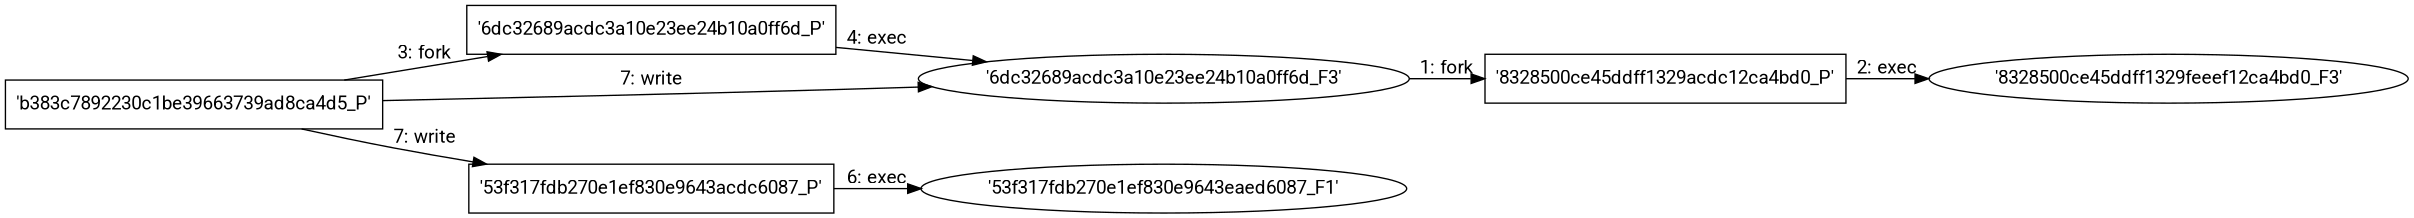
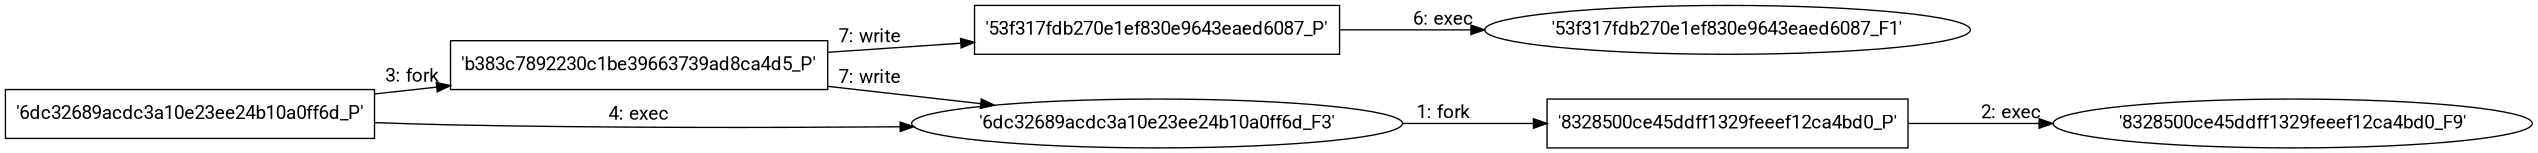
(416, 68) -> (406, 91)
(1666, 79) -> (1728, 123)
(2169, 79) -> (2293, 123)
(651, 189) -> (1157, 30)
